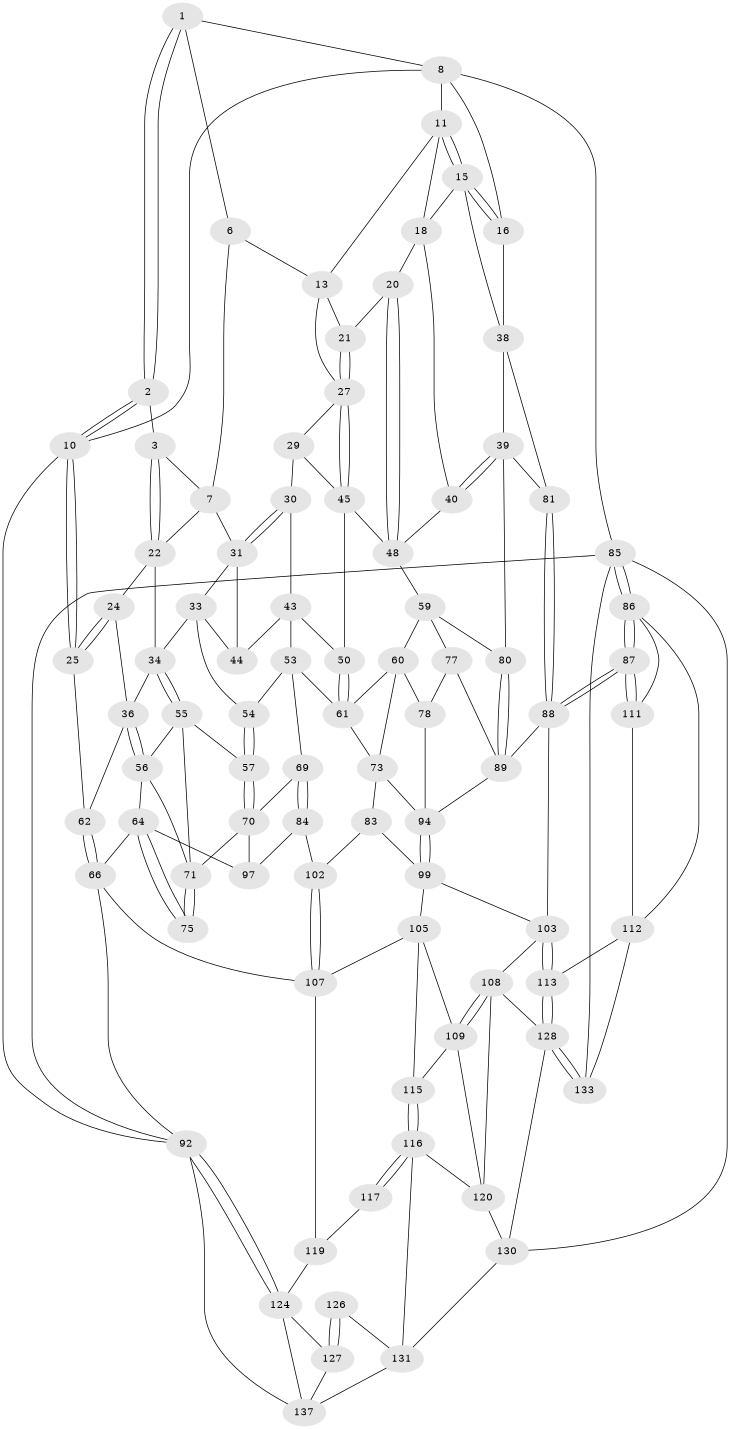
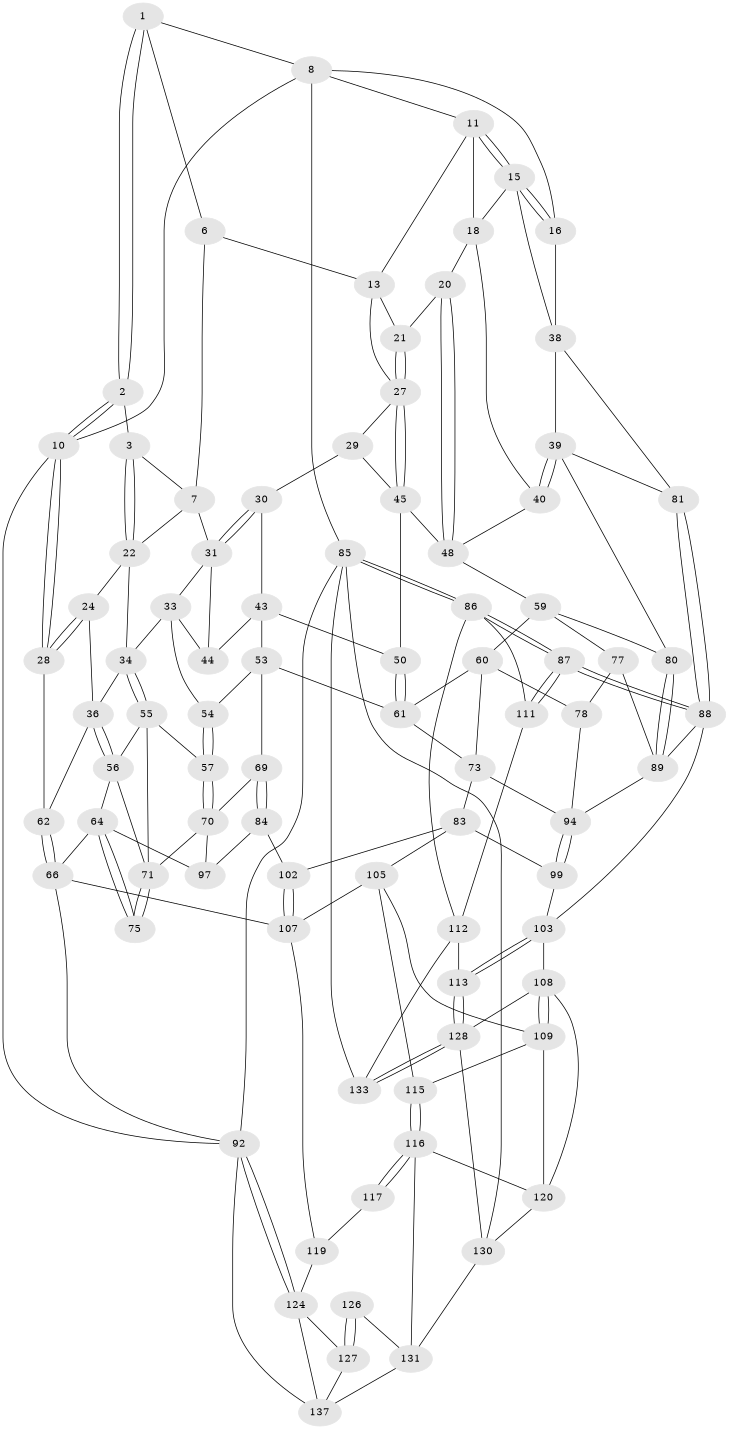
(73, 661) -> (44, 661)
(422, 903) -> (419, 849)
